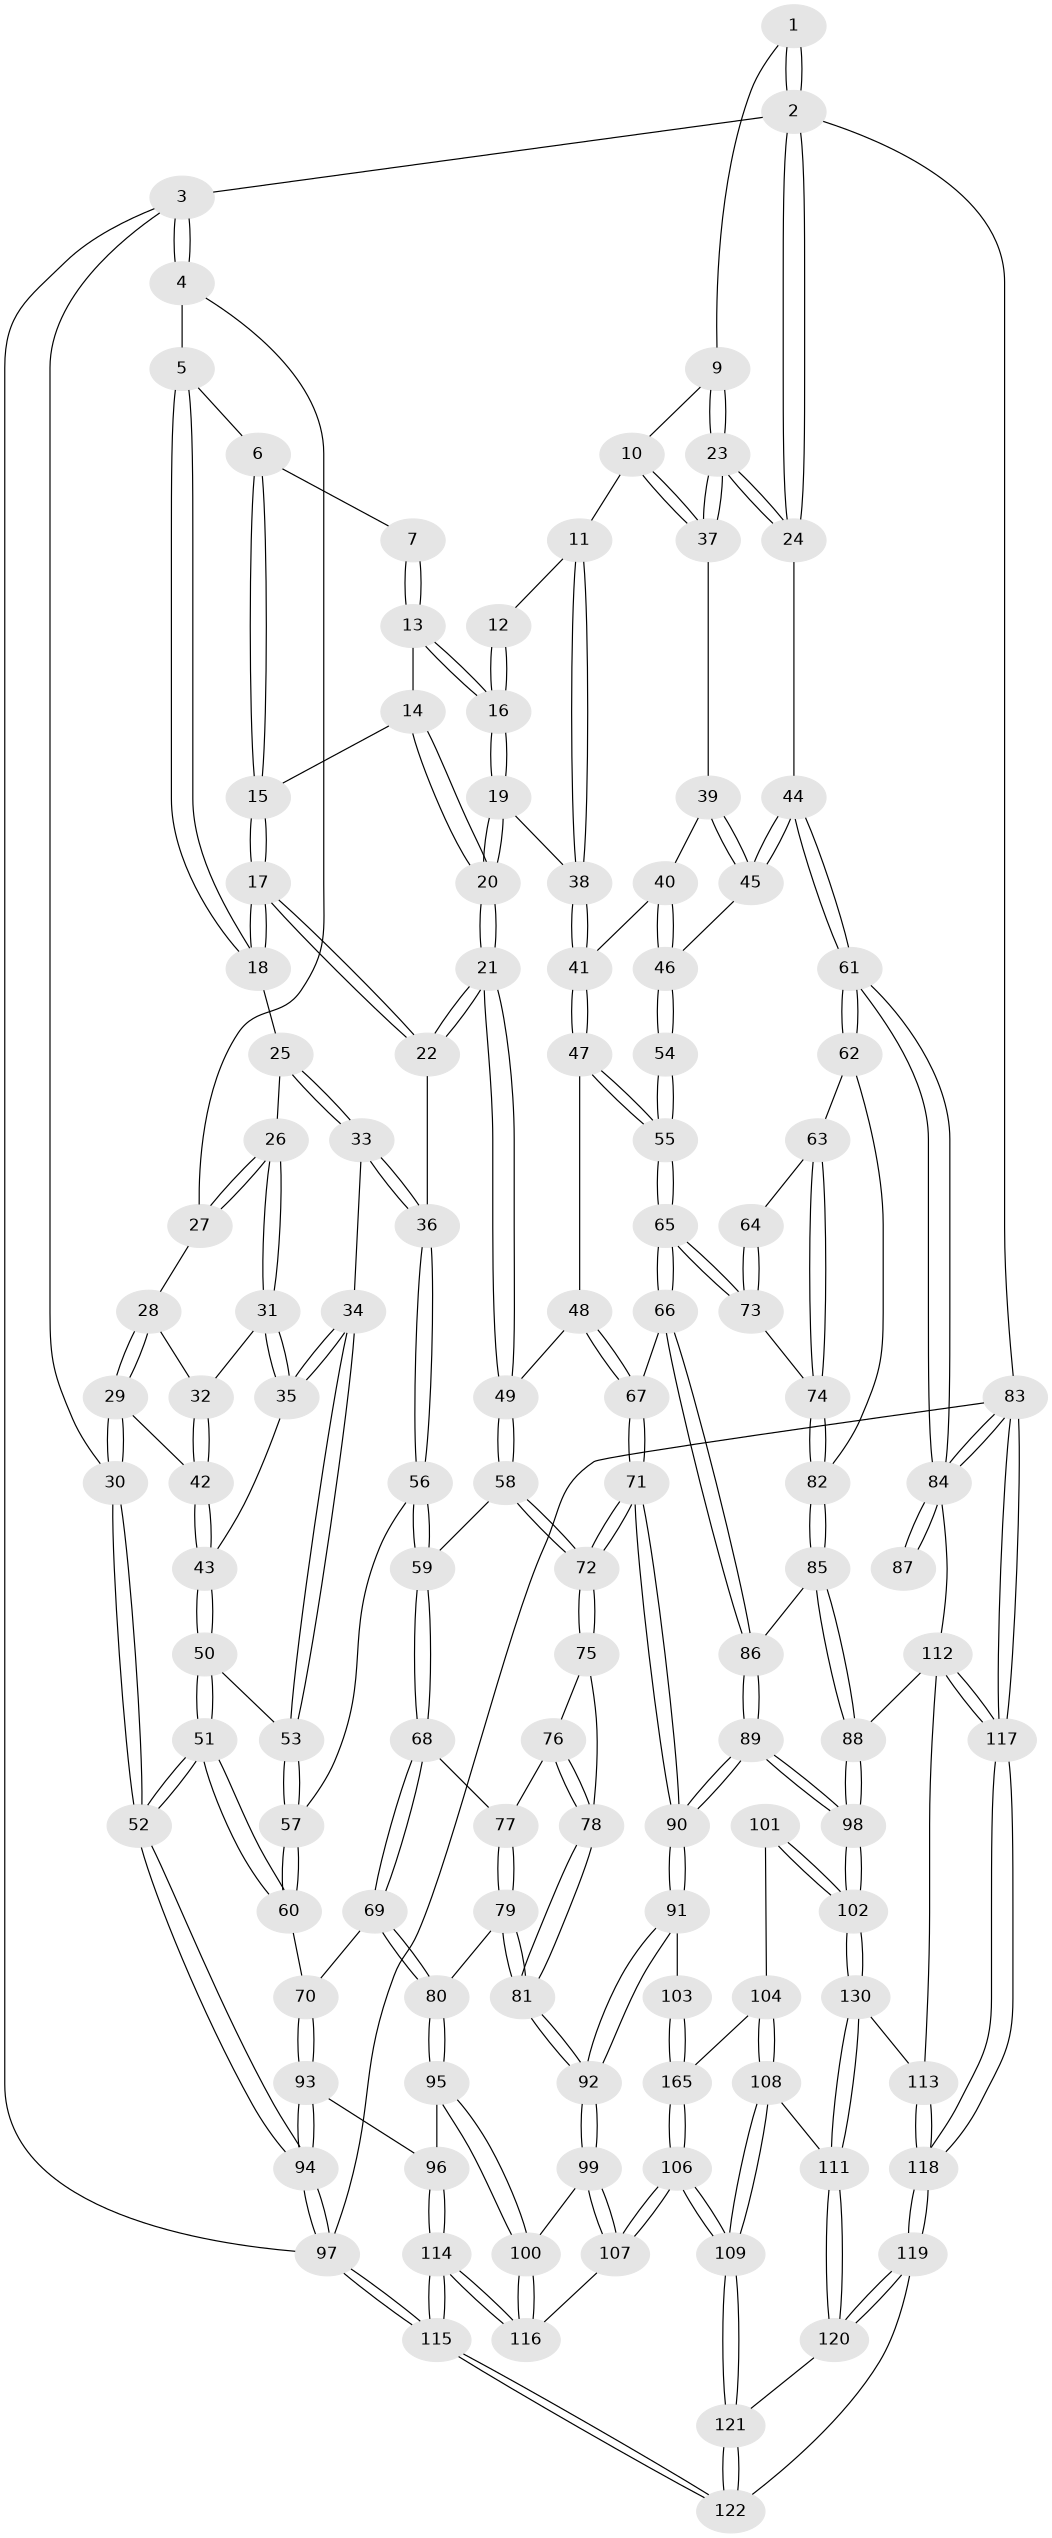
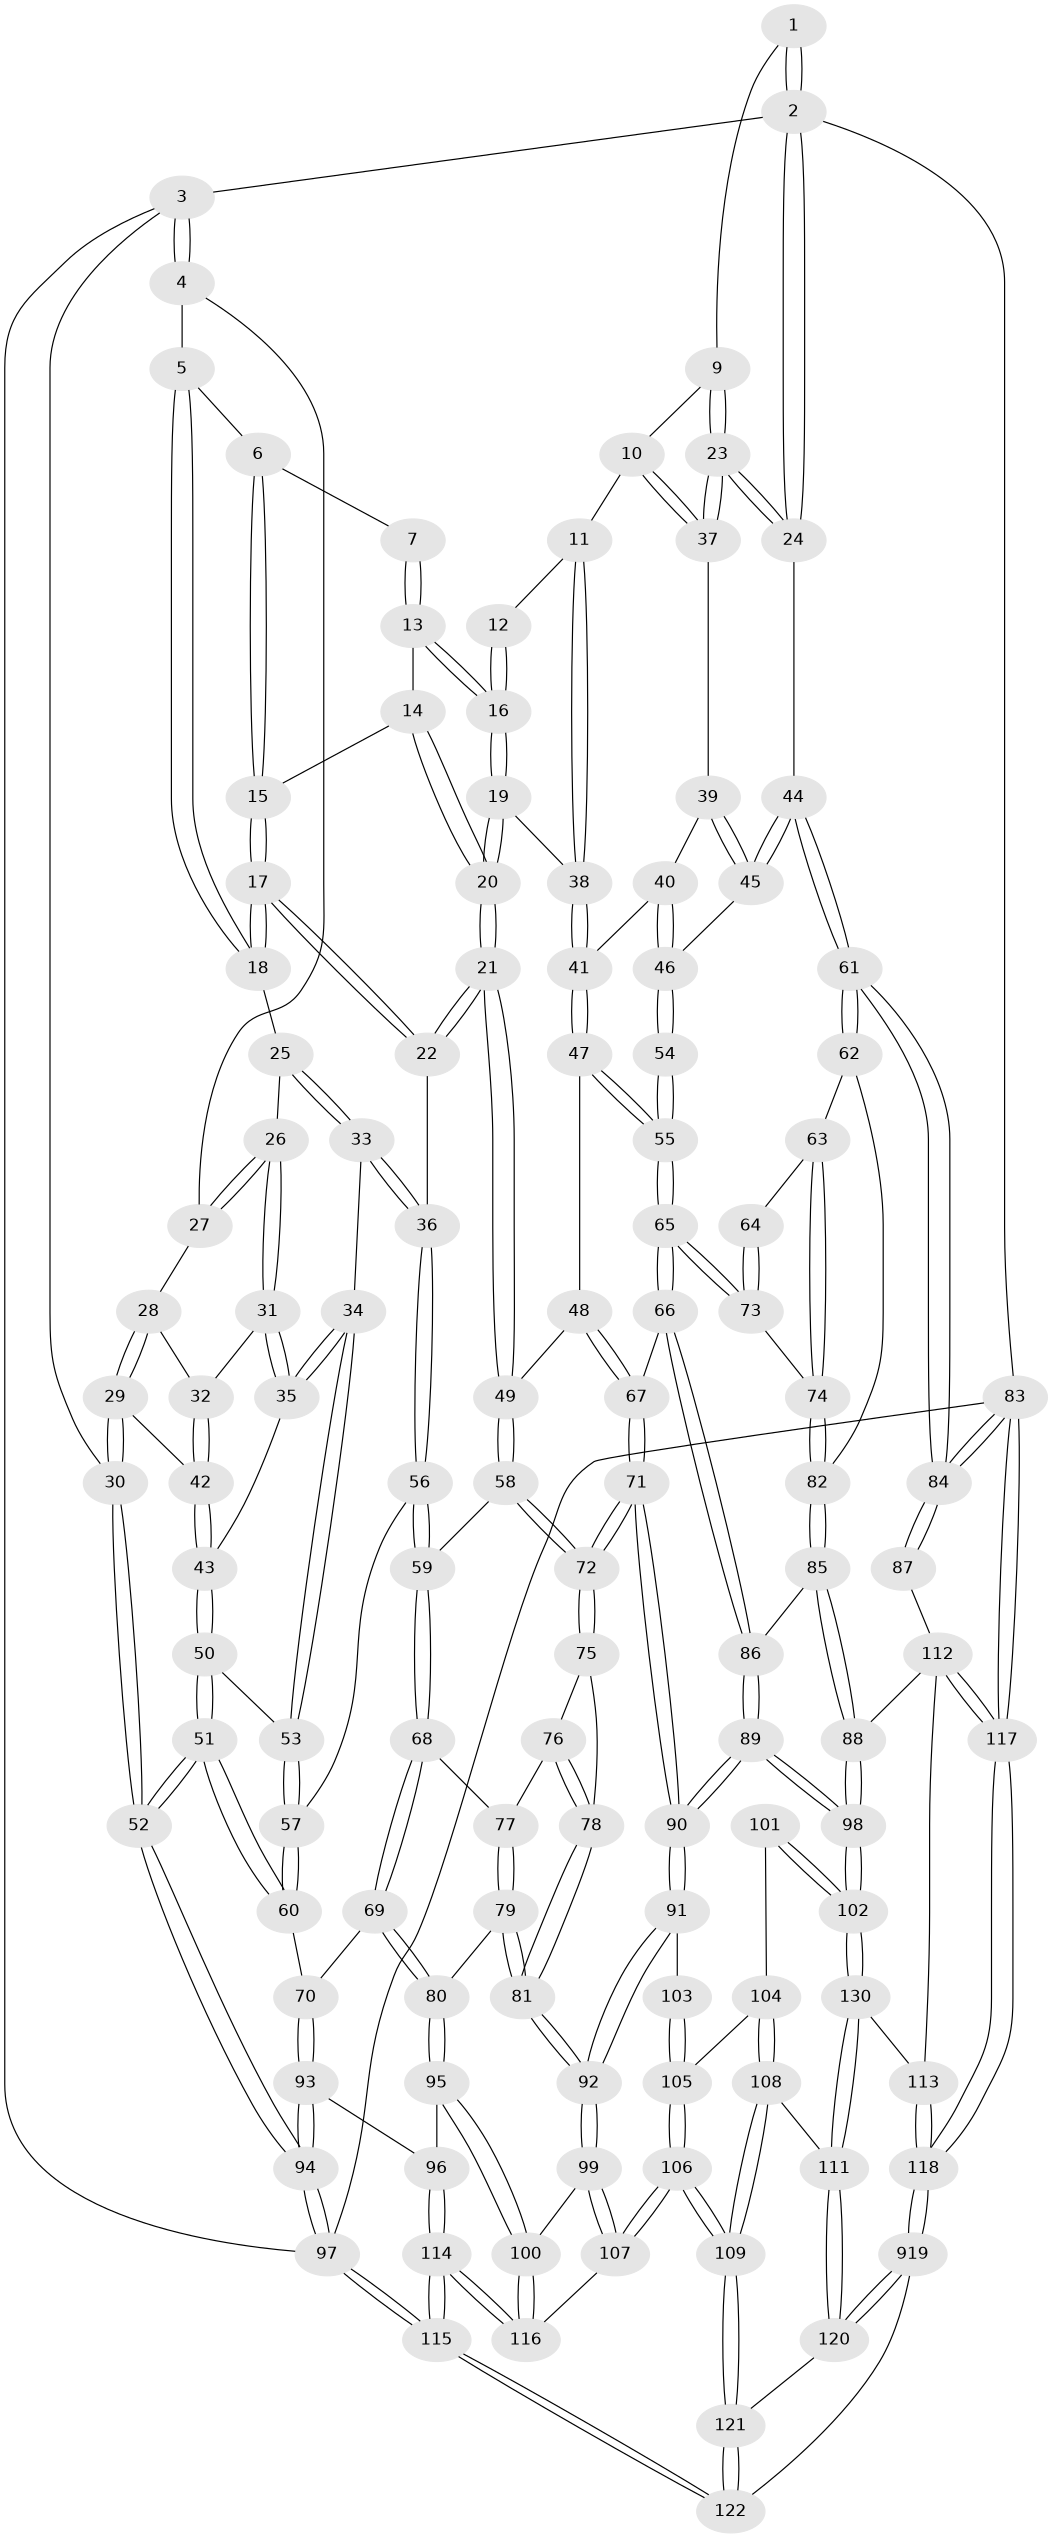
(947, 1569) -> (921, 1611)
(677, 2083) -> (677, 2083)
(913, 2254) -> (913, 2254)
